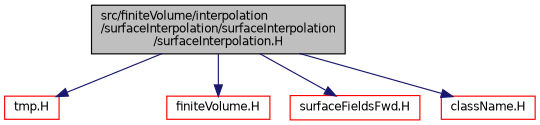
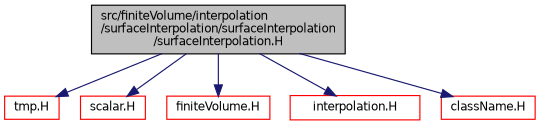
none -> (113, 108)
(355, 108) -> (355, 108)
